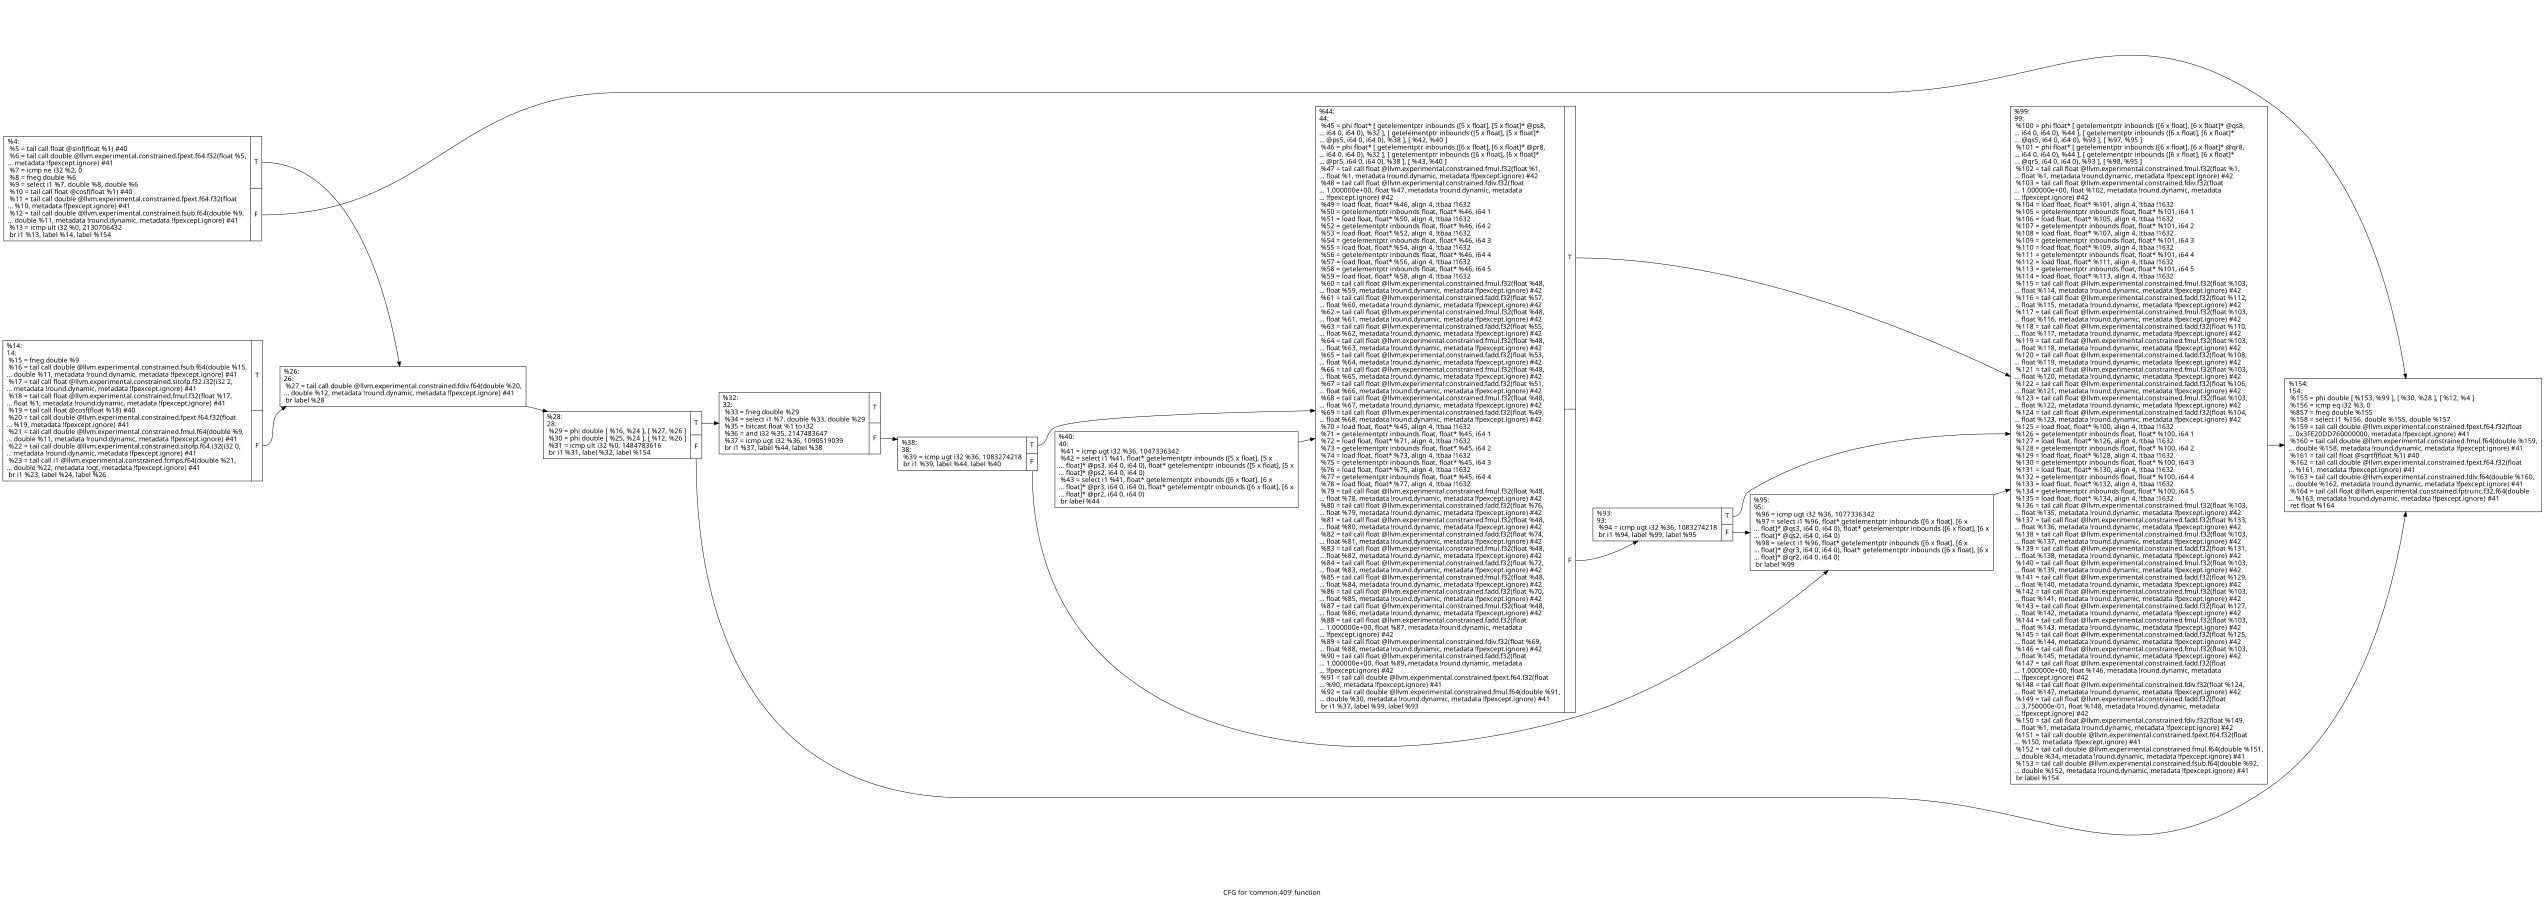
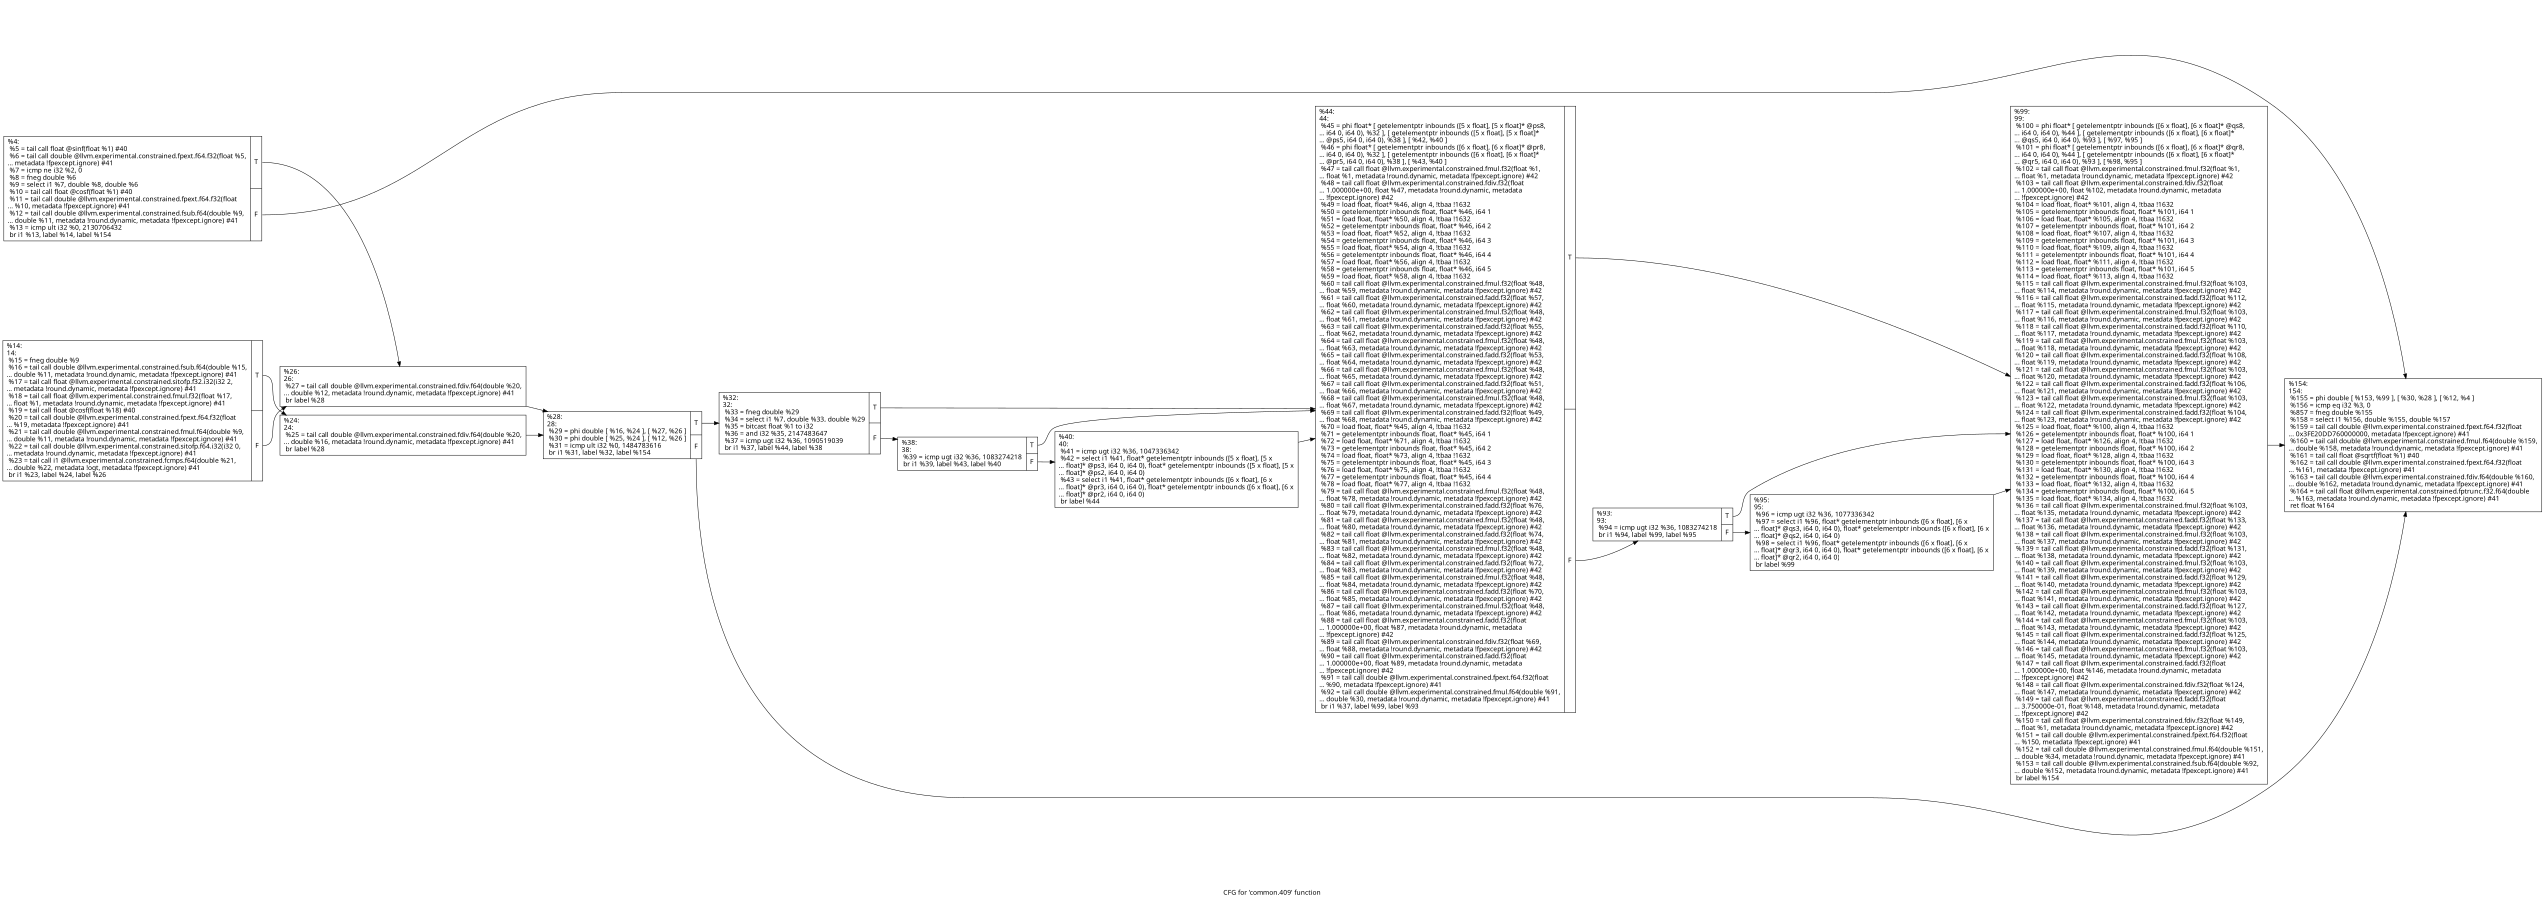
none -> (1095, 408)
none -> (403, 435)
(951, 464) -> (951, 464)
(1373, 746) -> (1044, 462)
